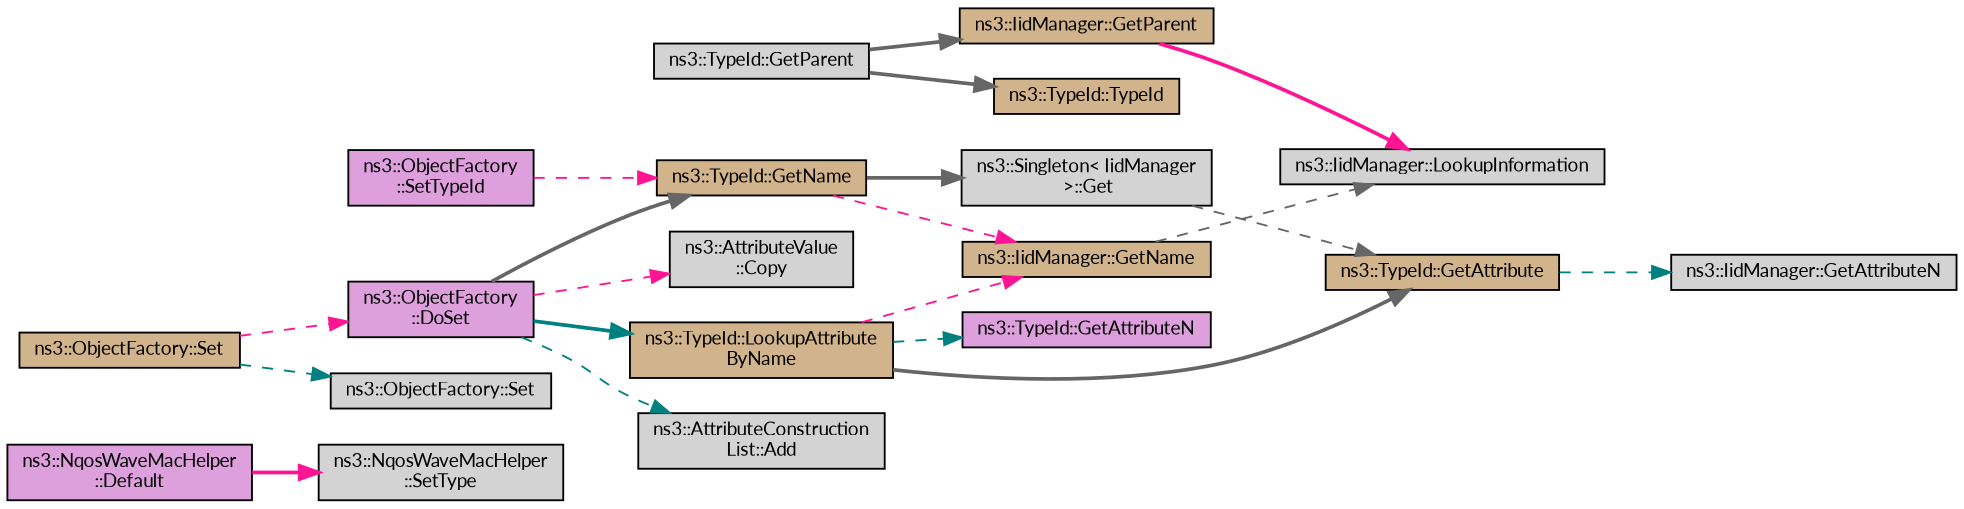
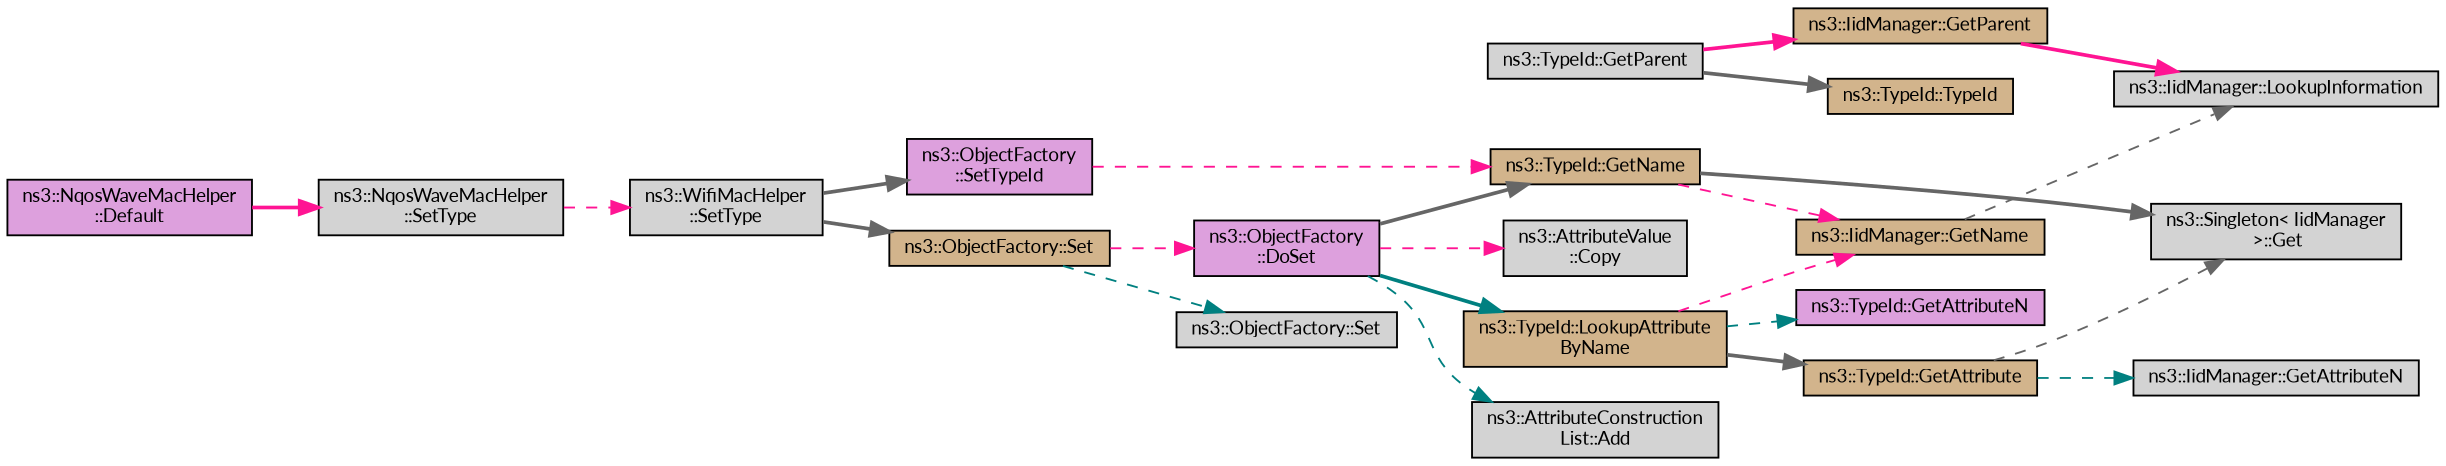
(905, 46) -> (1739, 46)
none -> (726, 208)
(1274, 228) -> (2103, 320)
